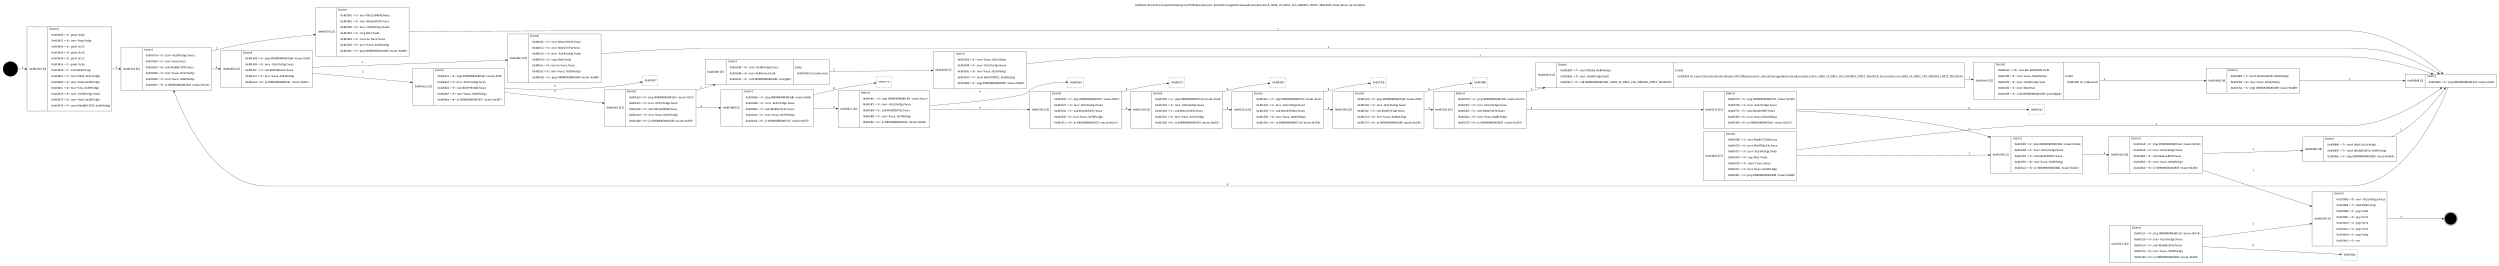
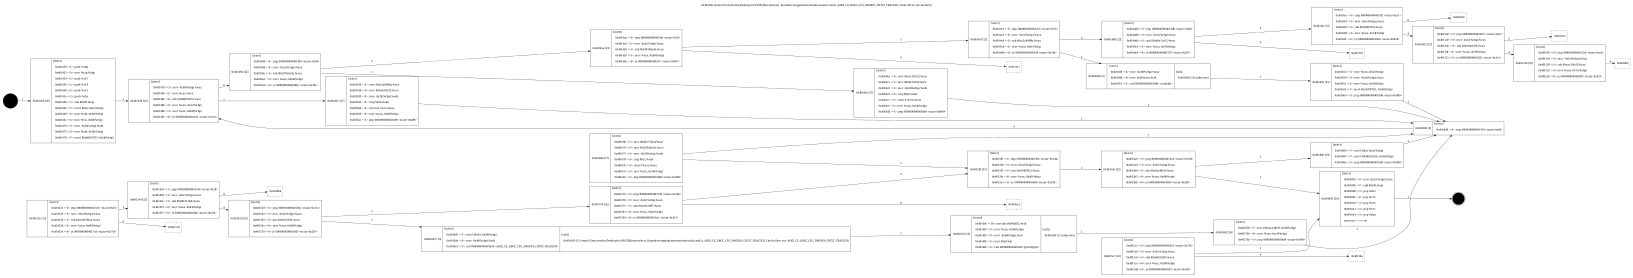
(1226, 110) -> none
